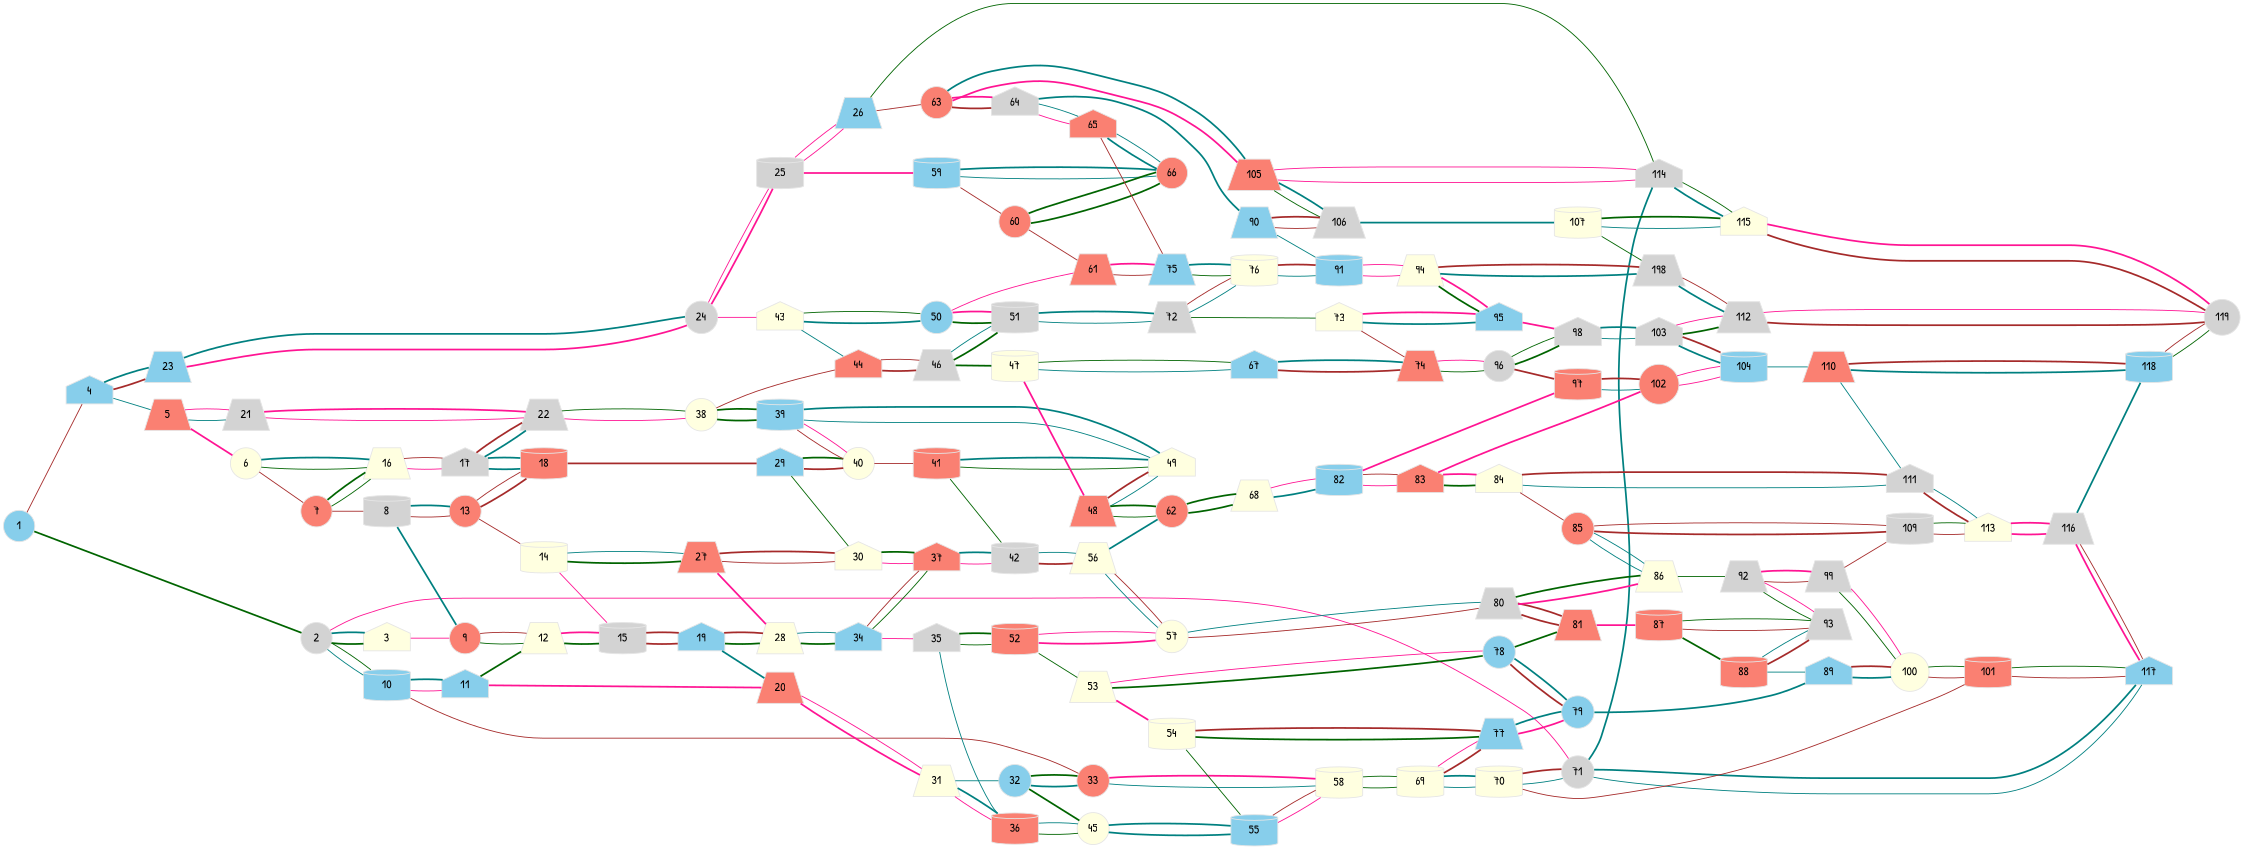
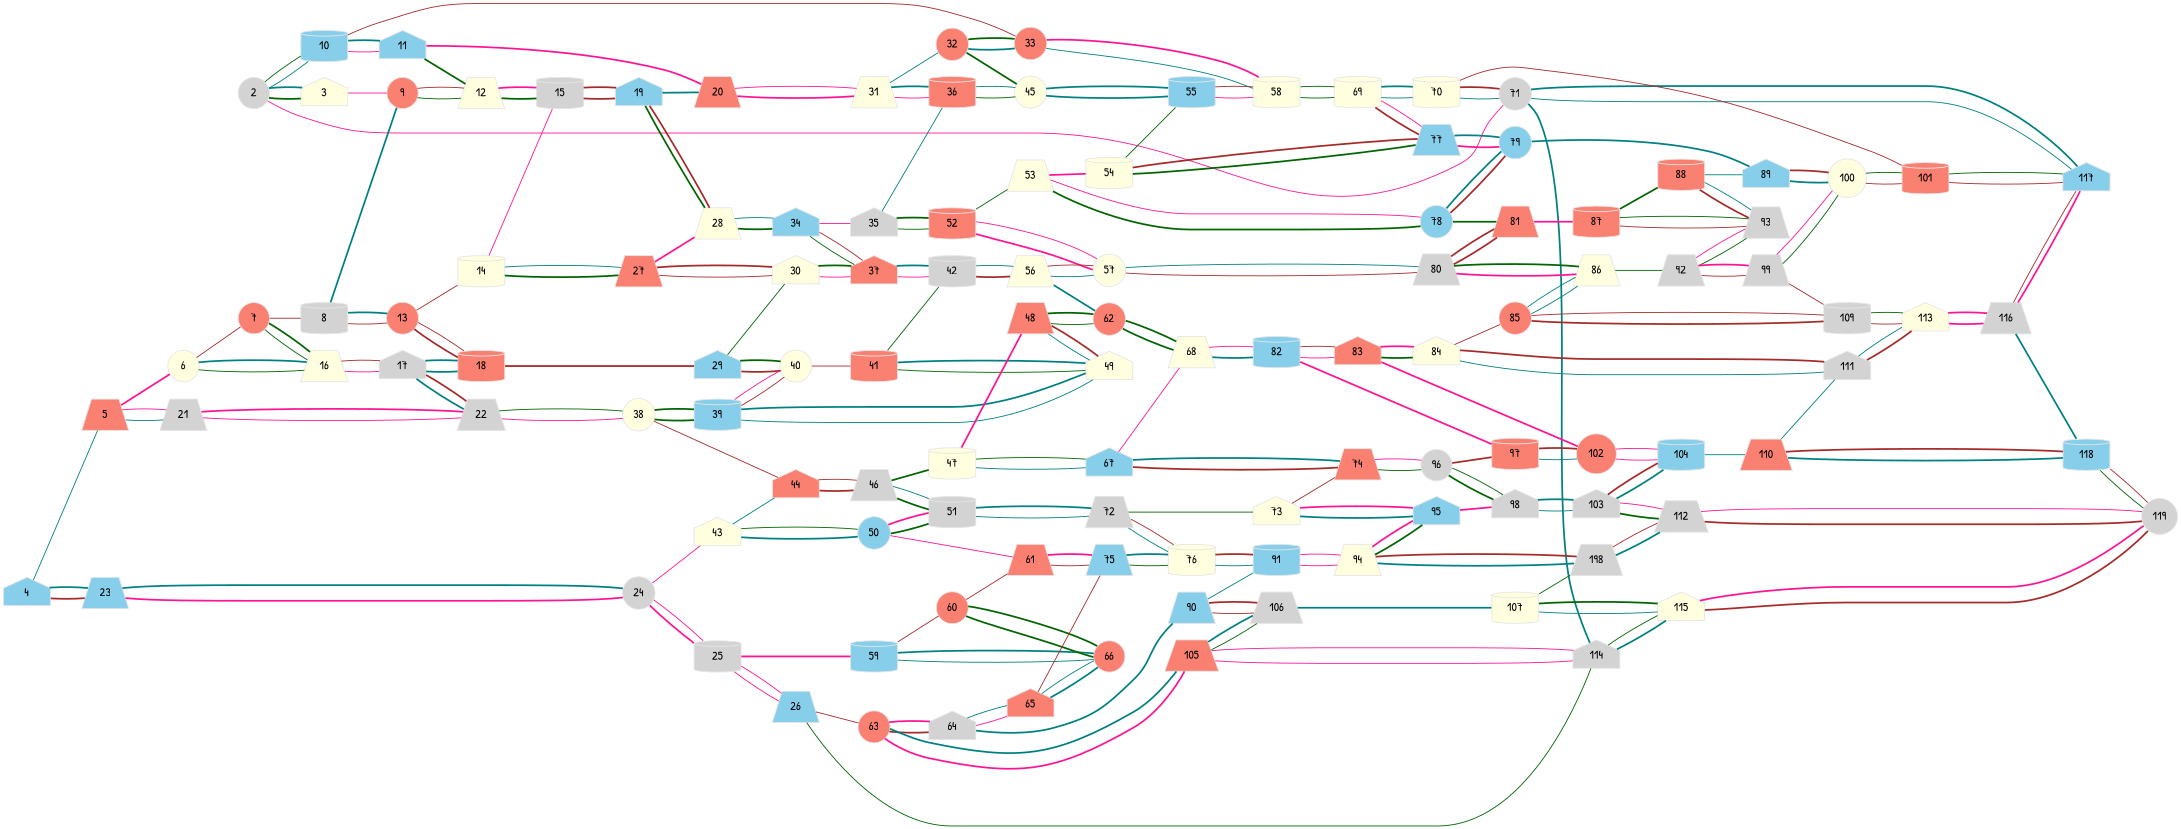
none -> (1149, 410)
(19, 526) -> none
(1015, 781) -> (952, 44)
